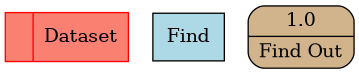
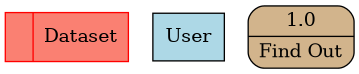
(189, 37) -> (189, 37)
